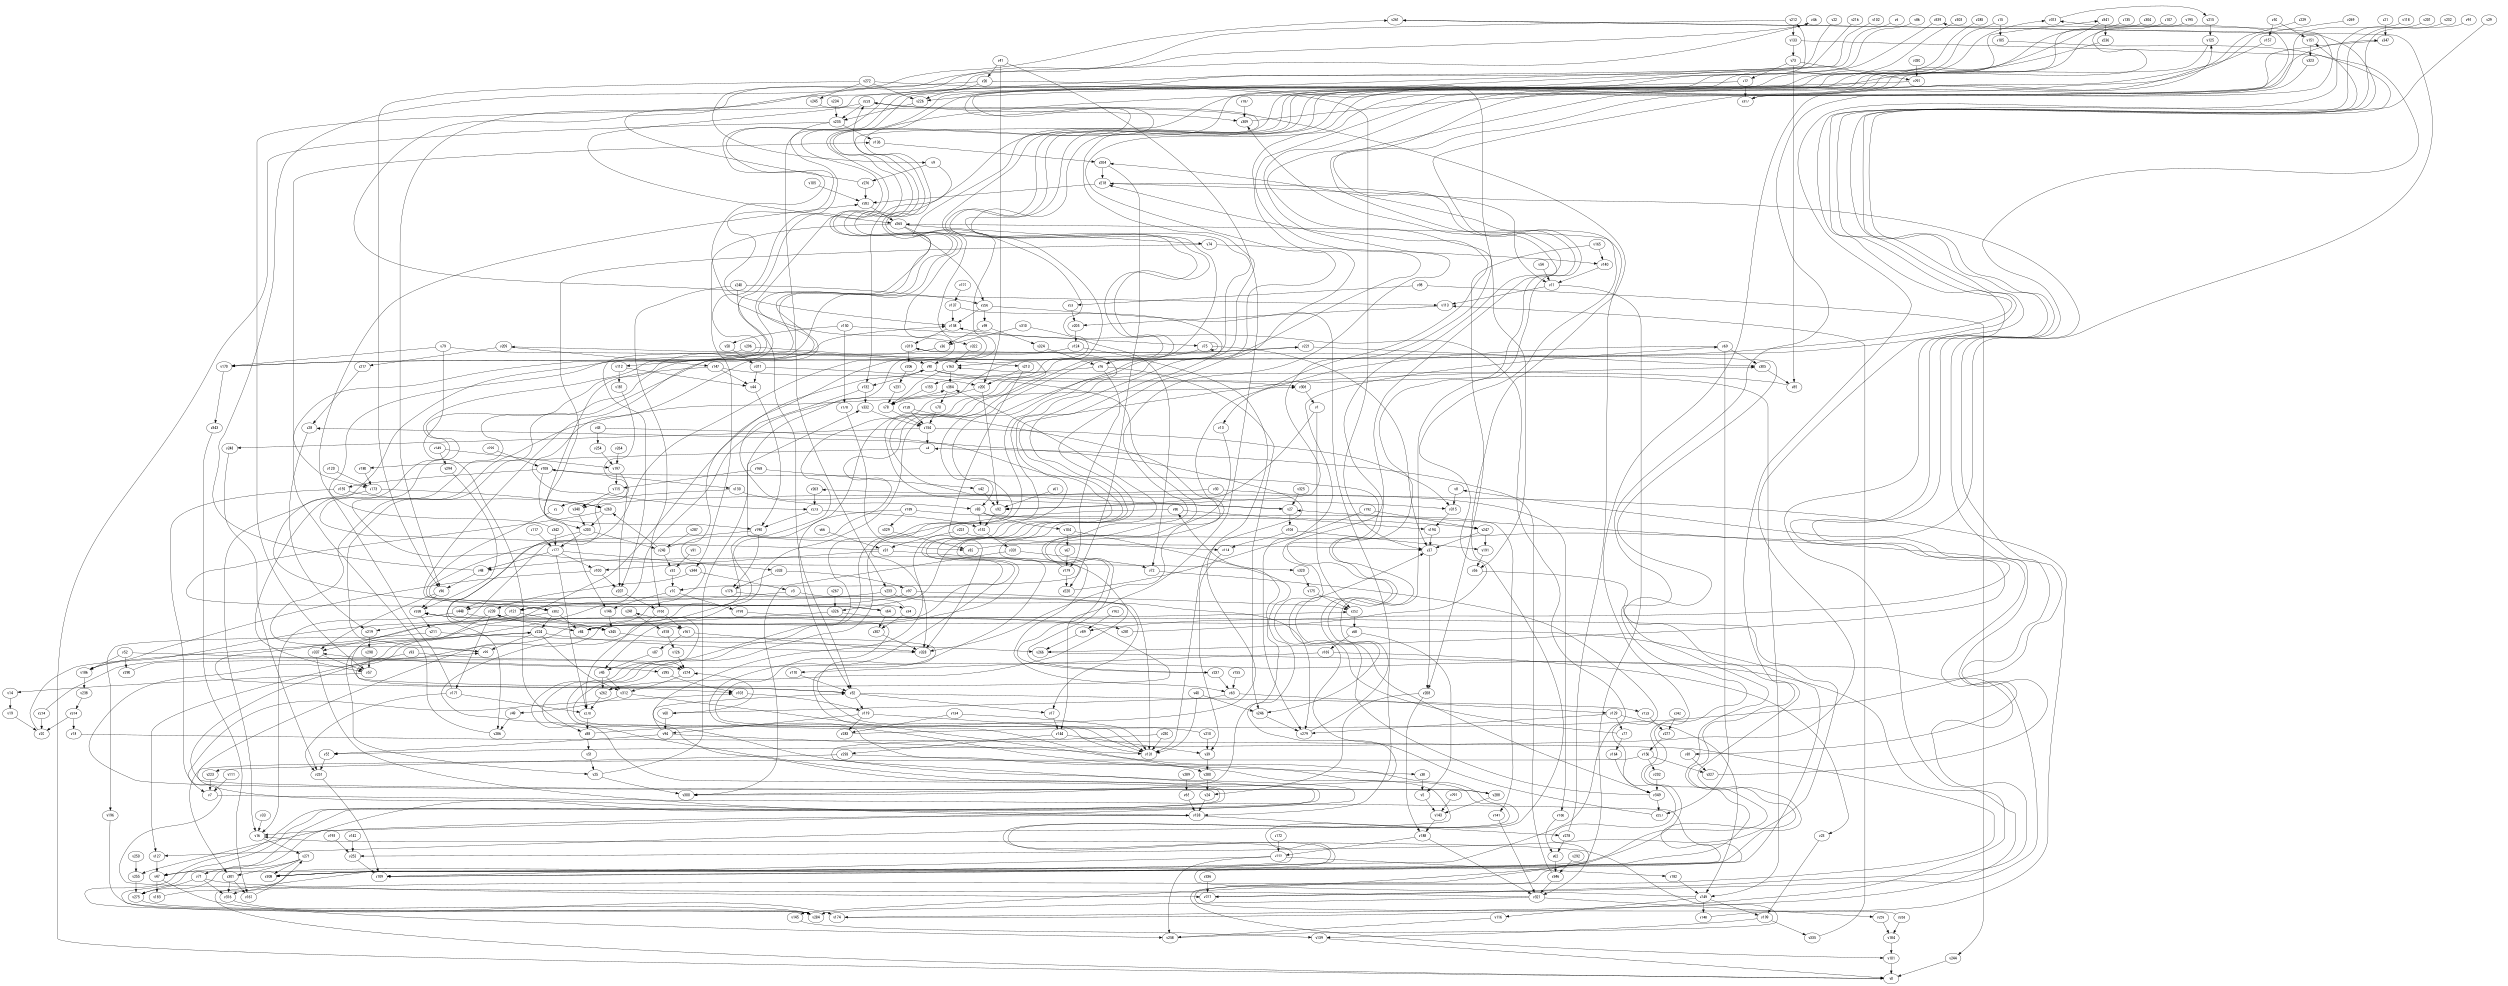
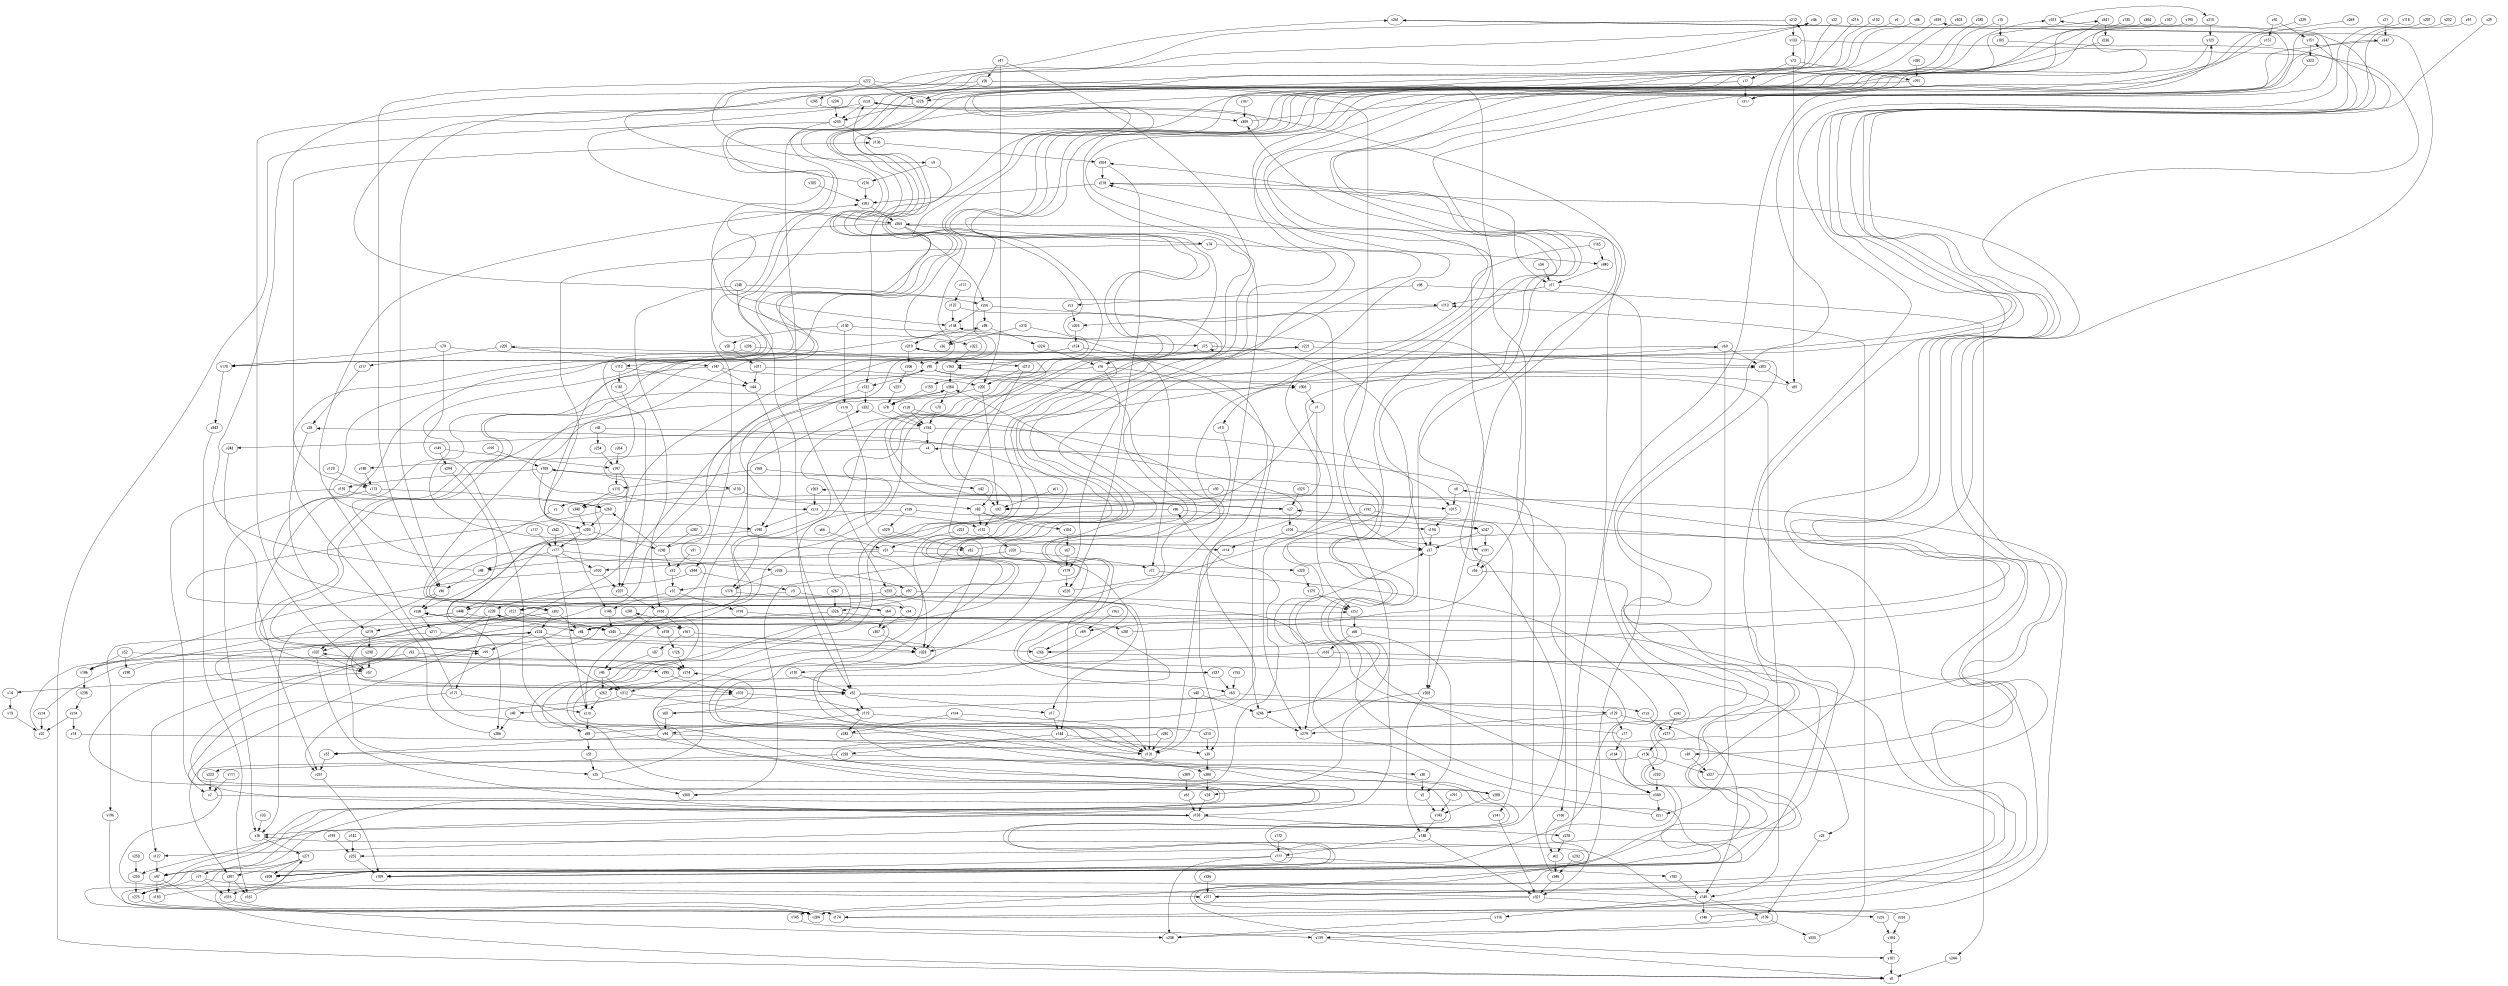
(1605, 265) -> (1605, 265)
(917, 383) -> none
(532, 442) -> (510, 454)
(406, 493) -> (469, 415)
(1336, 783) -> none
